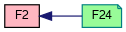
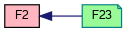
(102, 16) -> (102, 16)
